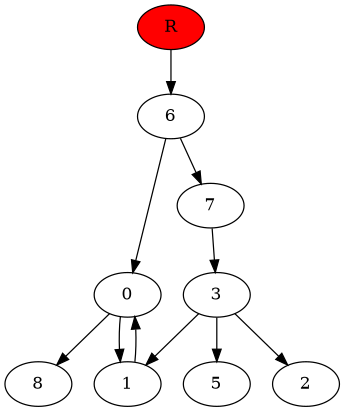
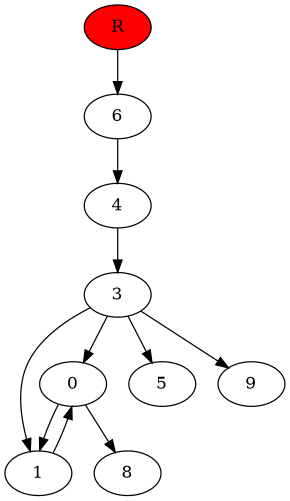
(151, 200) -> (98, 334)
(211, 206) -> (118, 206)
(306, 384) -> (251, 384)
